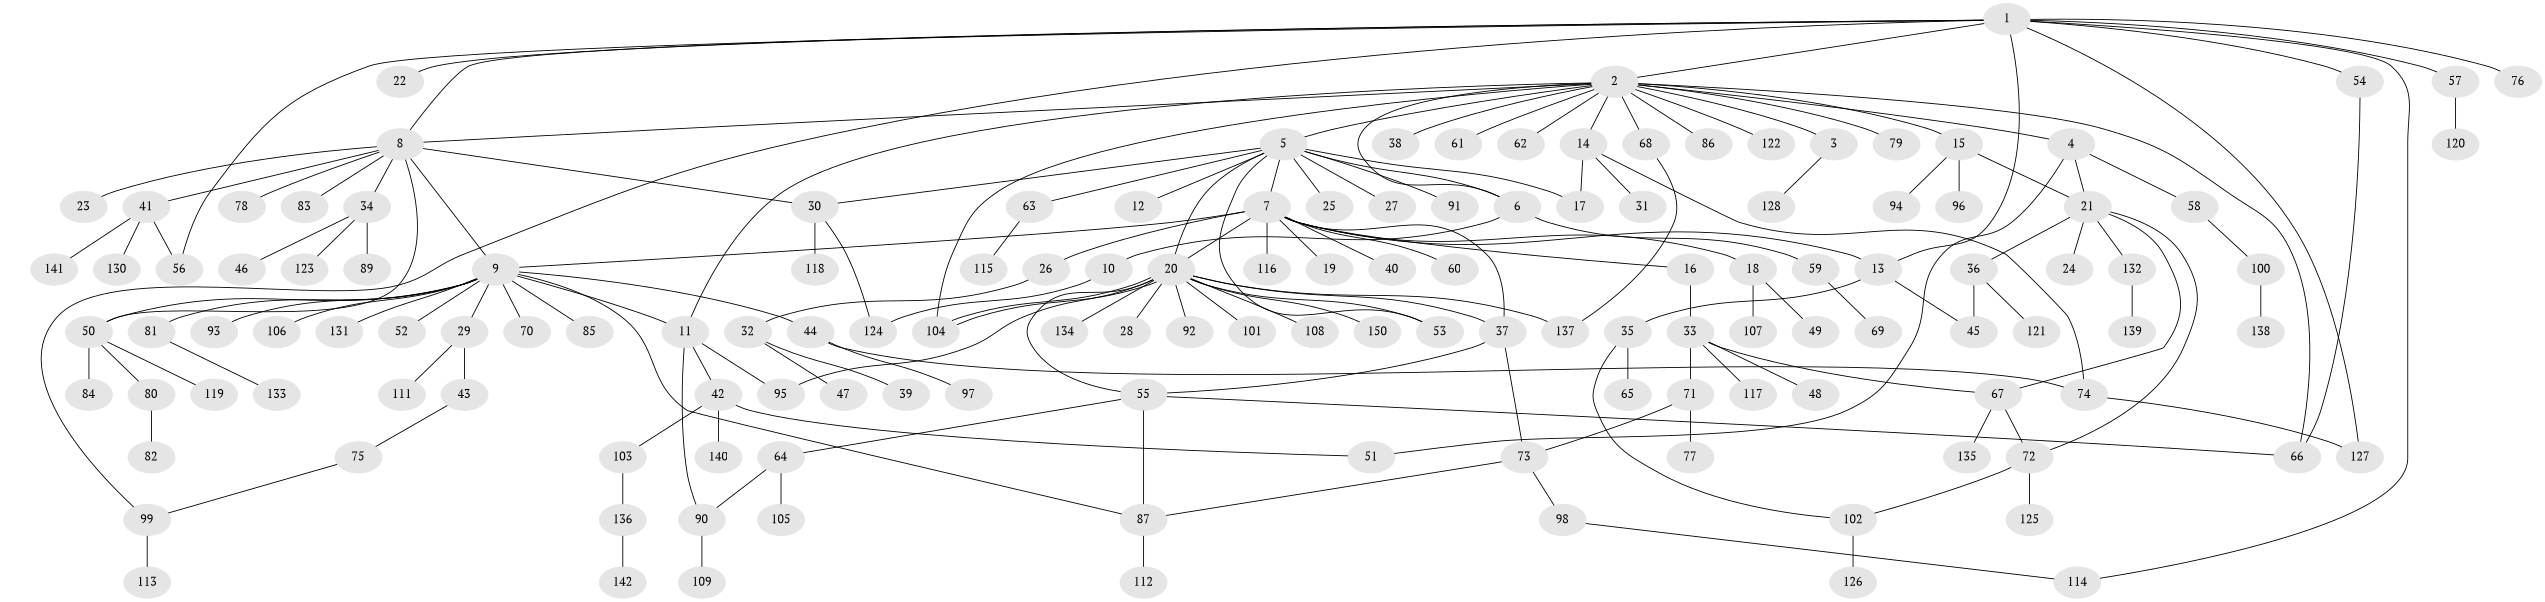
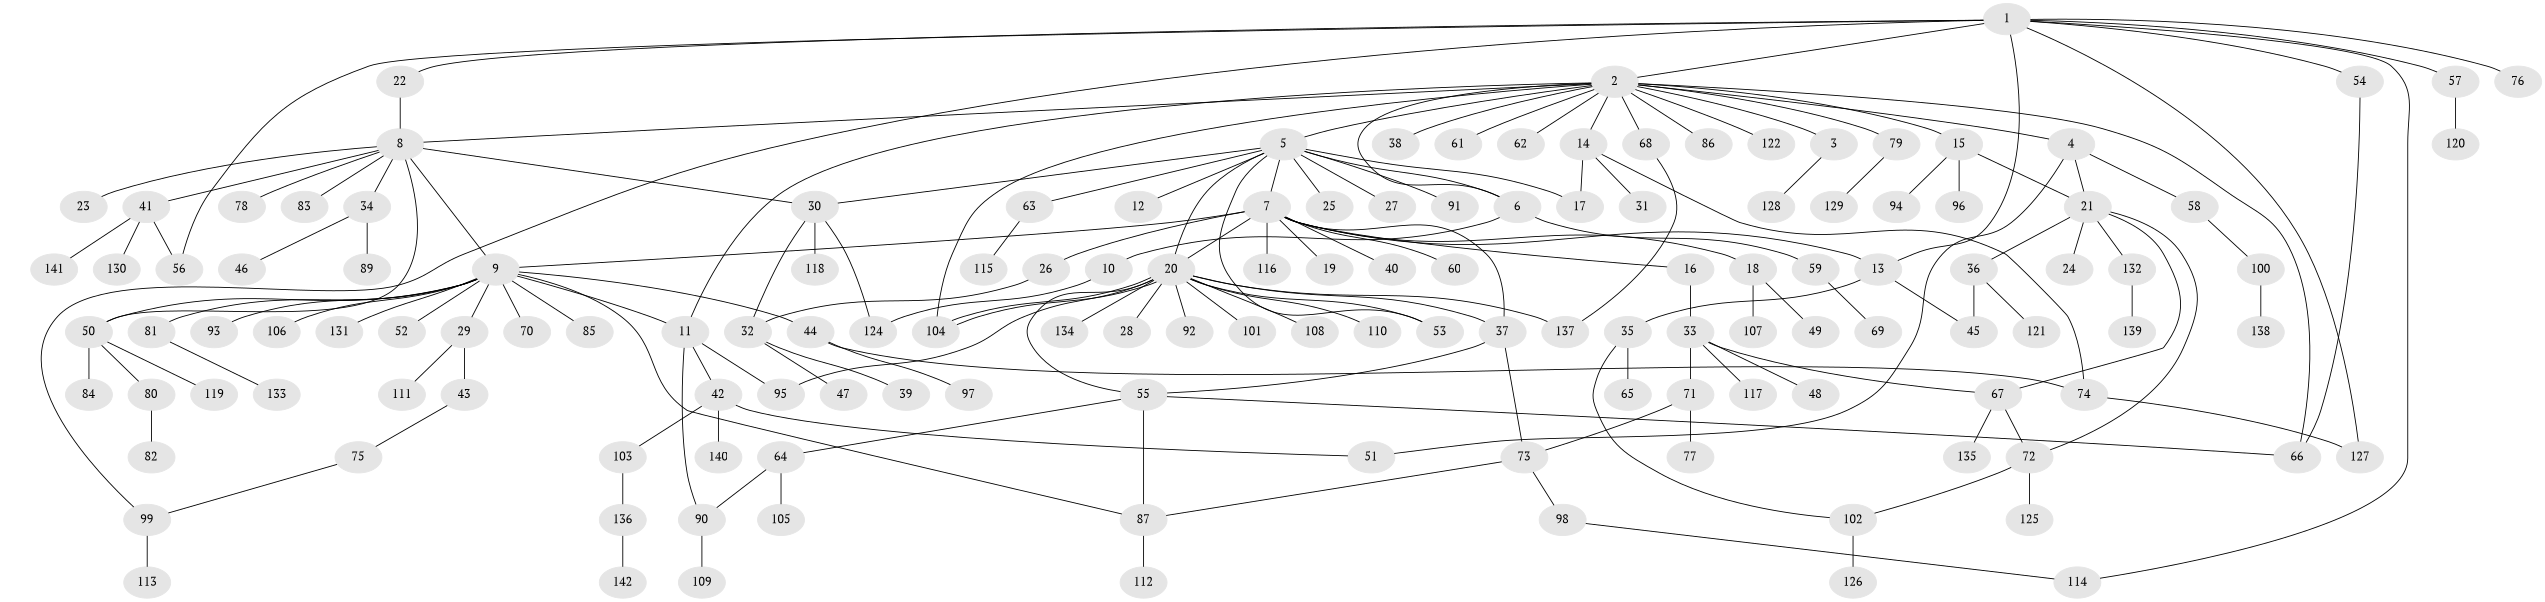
(1182, 31) -> (400, 113)
none -> (1834, 207)
none -> (776, 267)
(305, 270) -> none
(1377, 332) -> (1377, 332)
